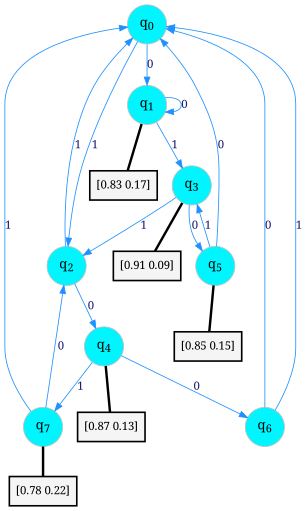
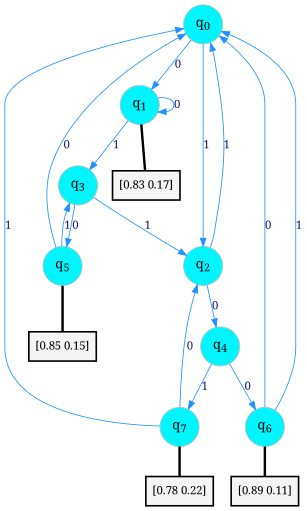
(147, 266) -> none
(111, 427) -> none
none -> (265, 491)
